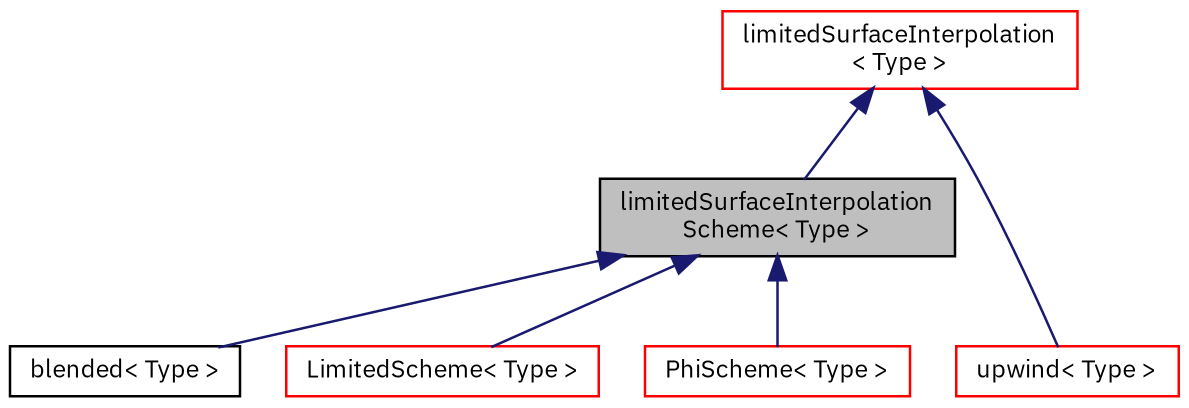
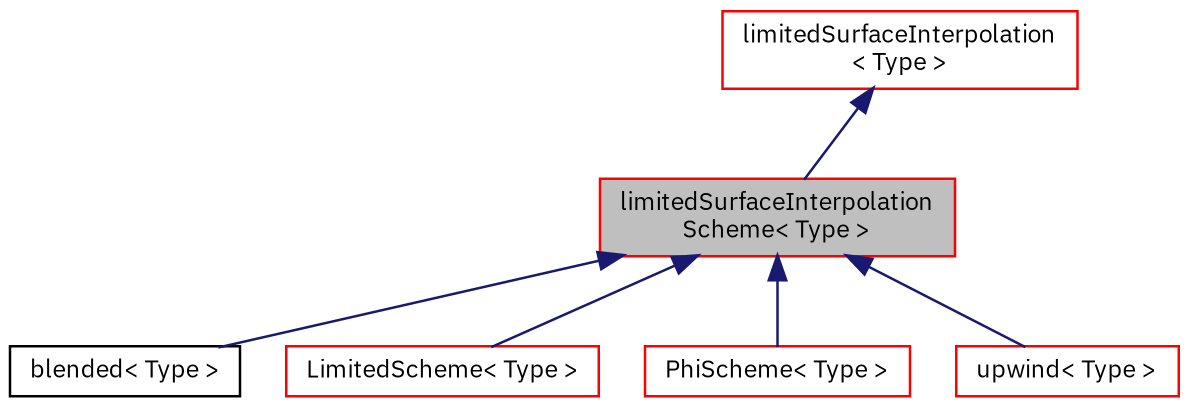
(778, 218) -> (778, 218)
(1002, 226) -> (947, 307)
